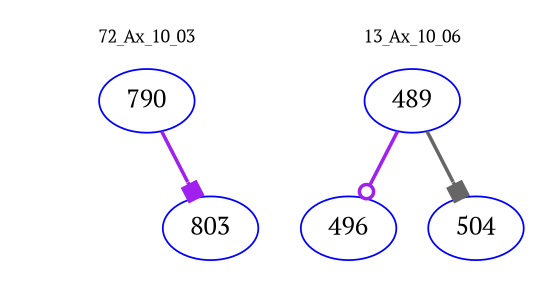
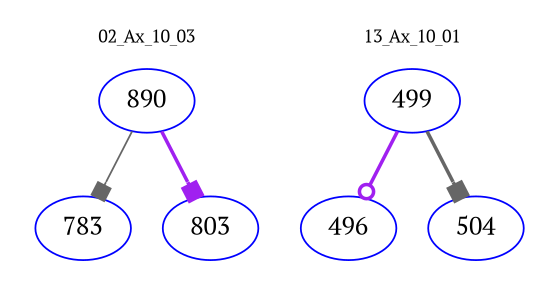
(147, 38) -> (147, 38)
(412, 38) -> (412, 38)
(147, 101) -> (147, 101)
(412, 101) -> (412, 101)
none -> (83, 228)
